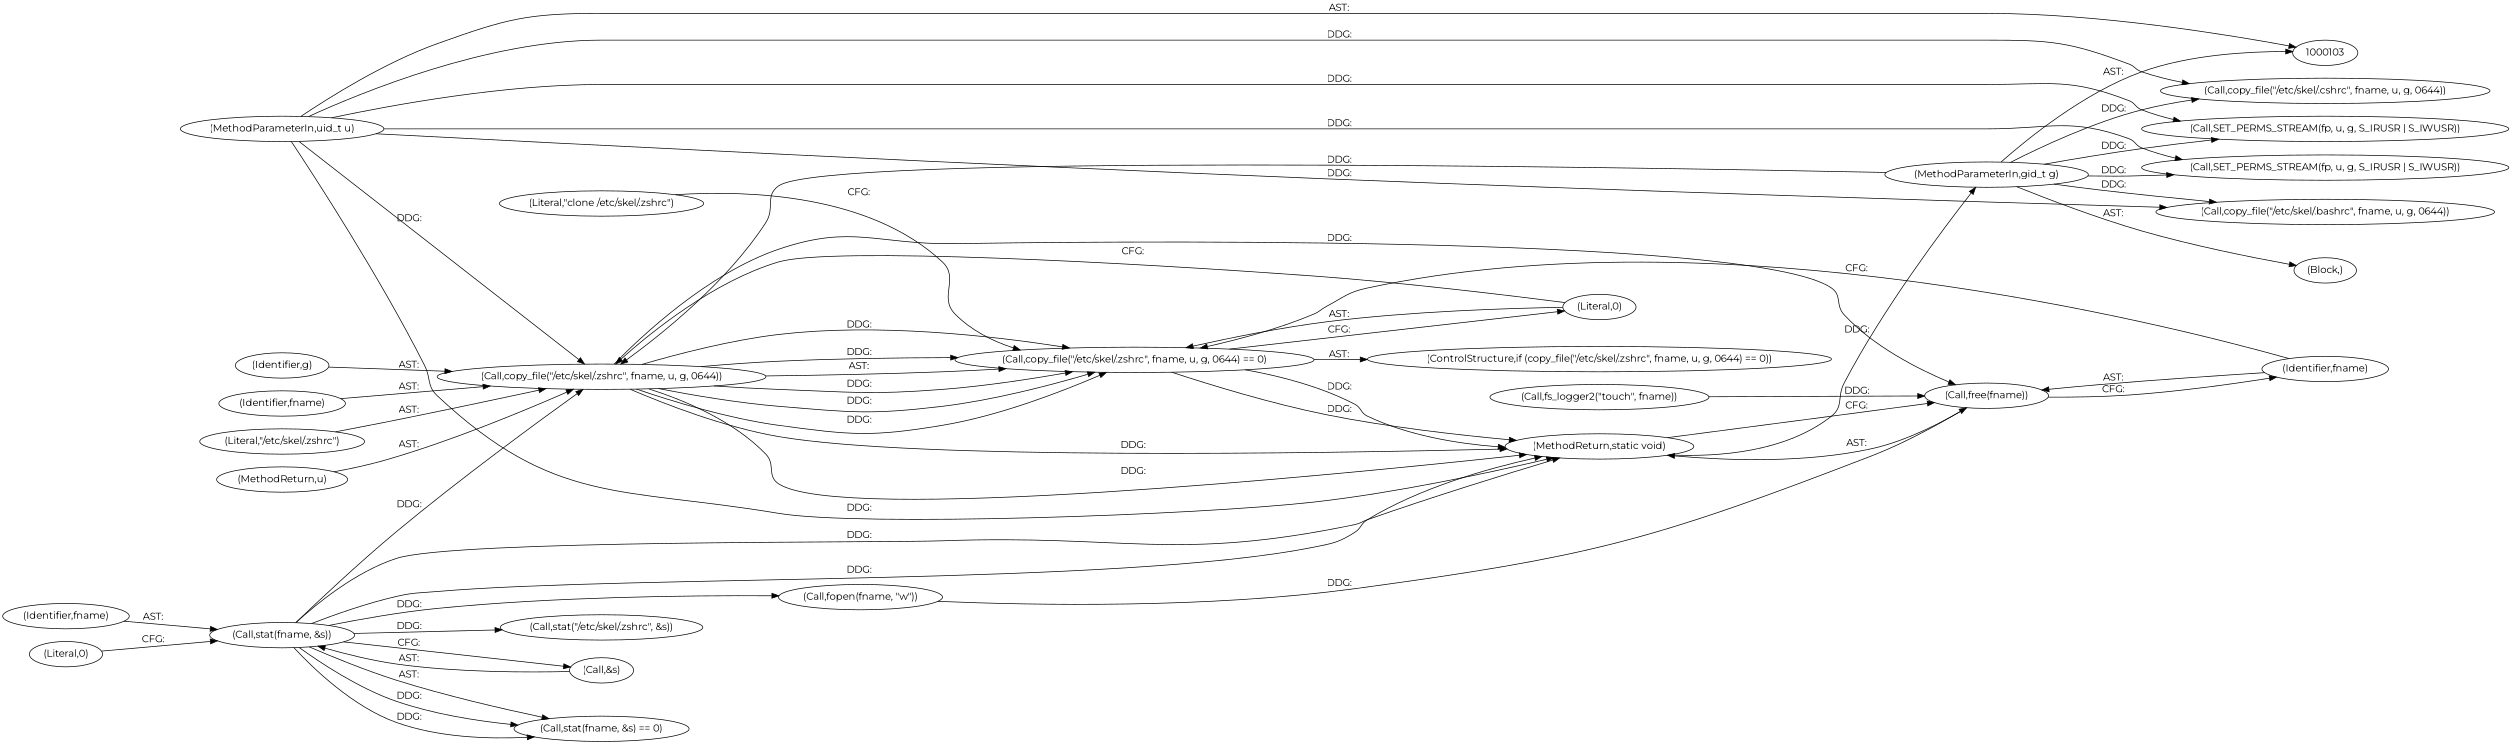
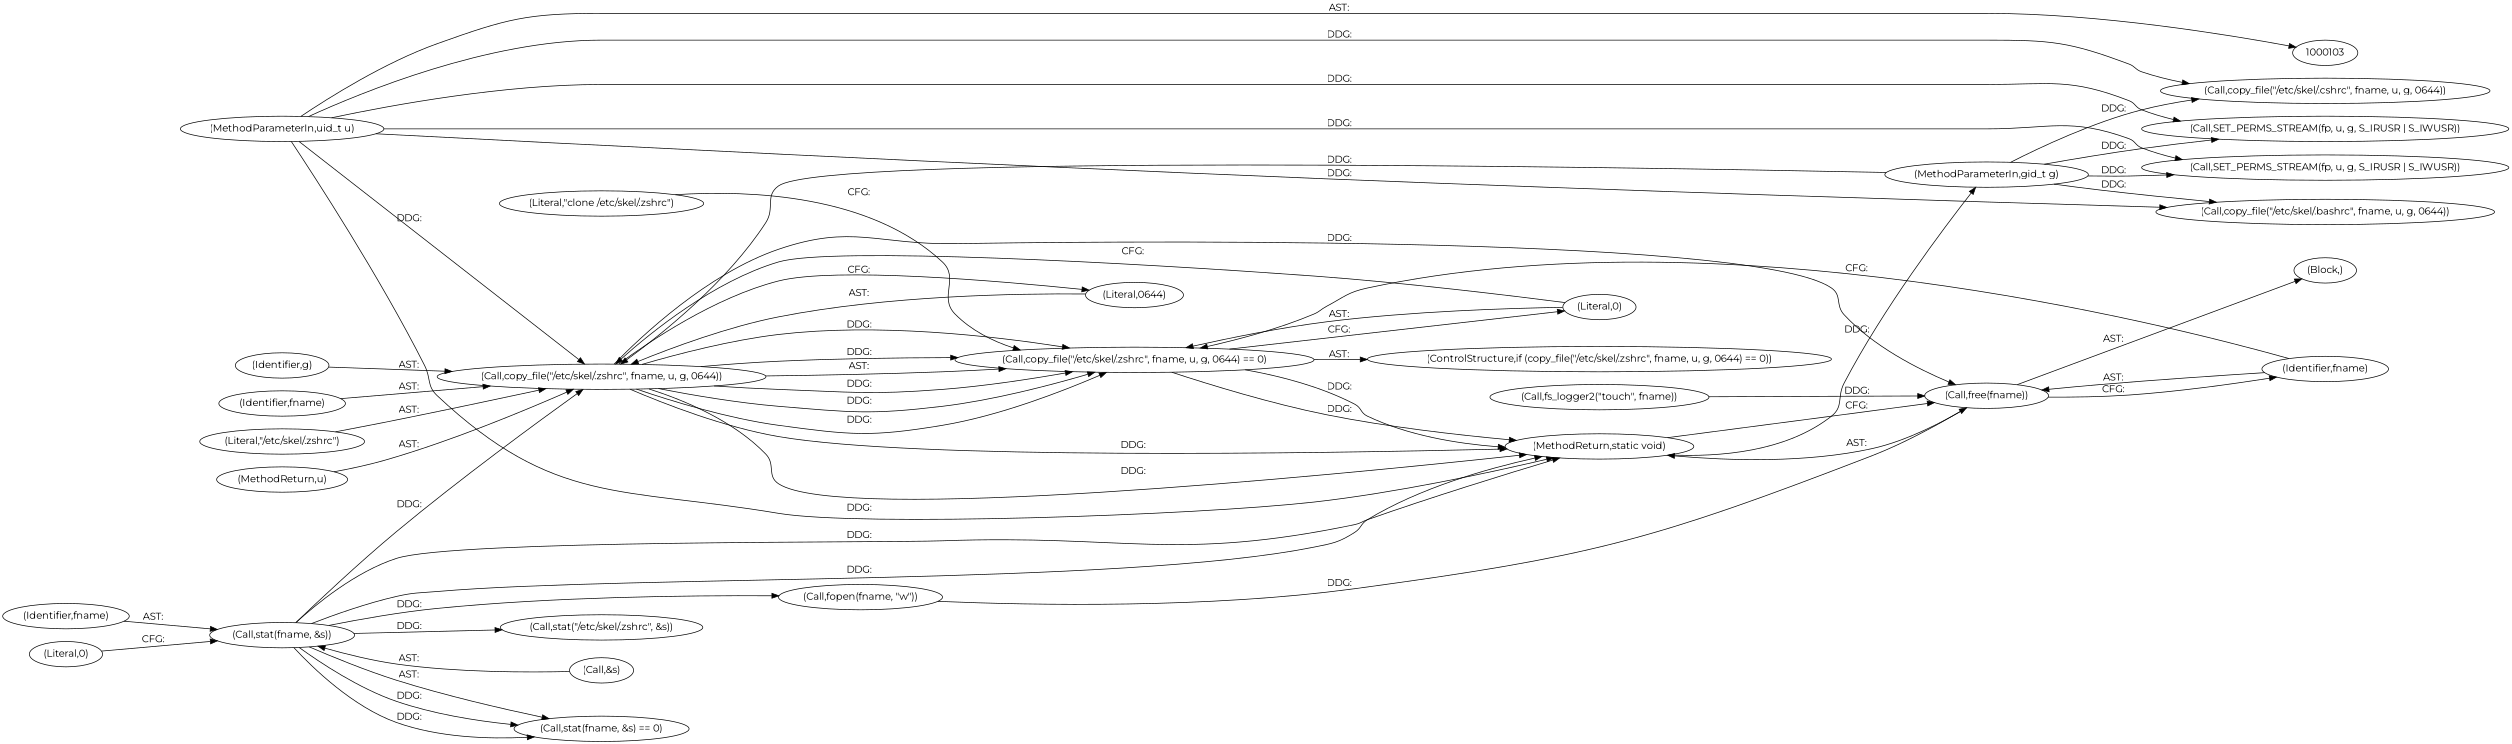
(2132, 76) -> none
(2151, 233) -> (2156, 333)
none -> (1134, 295)
(453, 654) -> none
